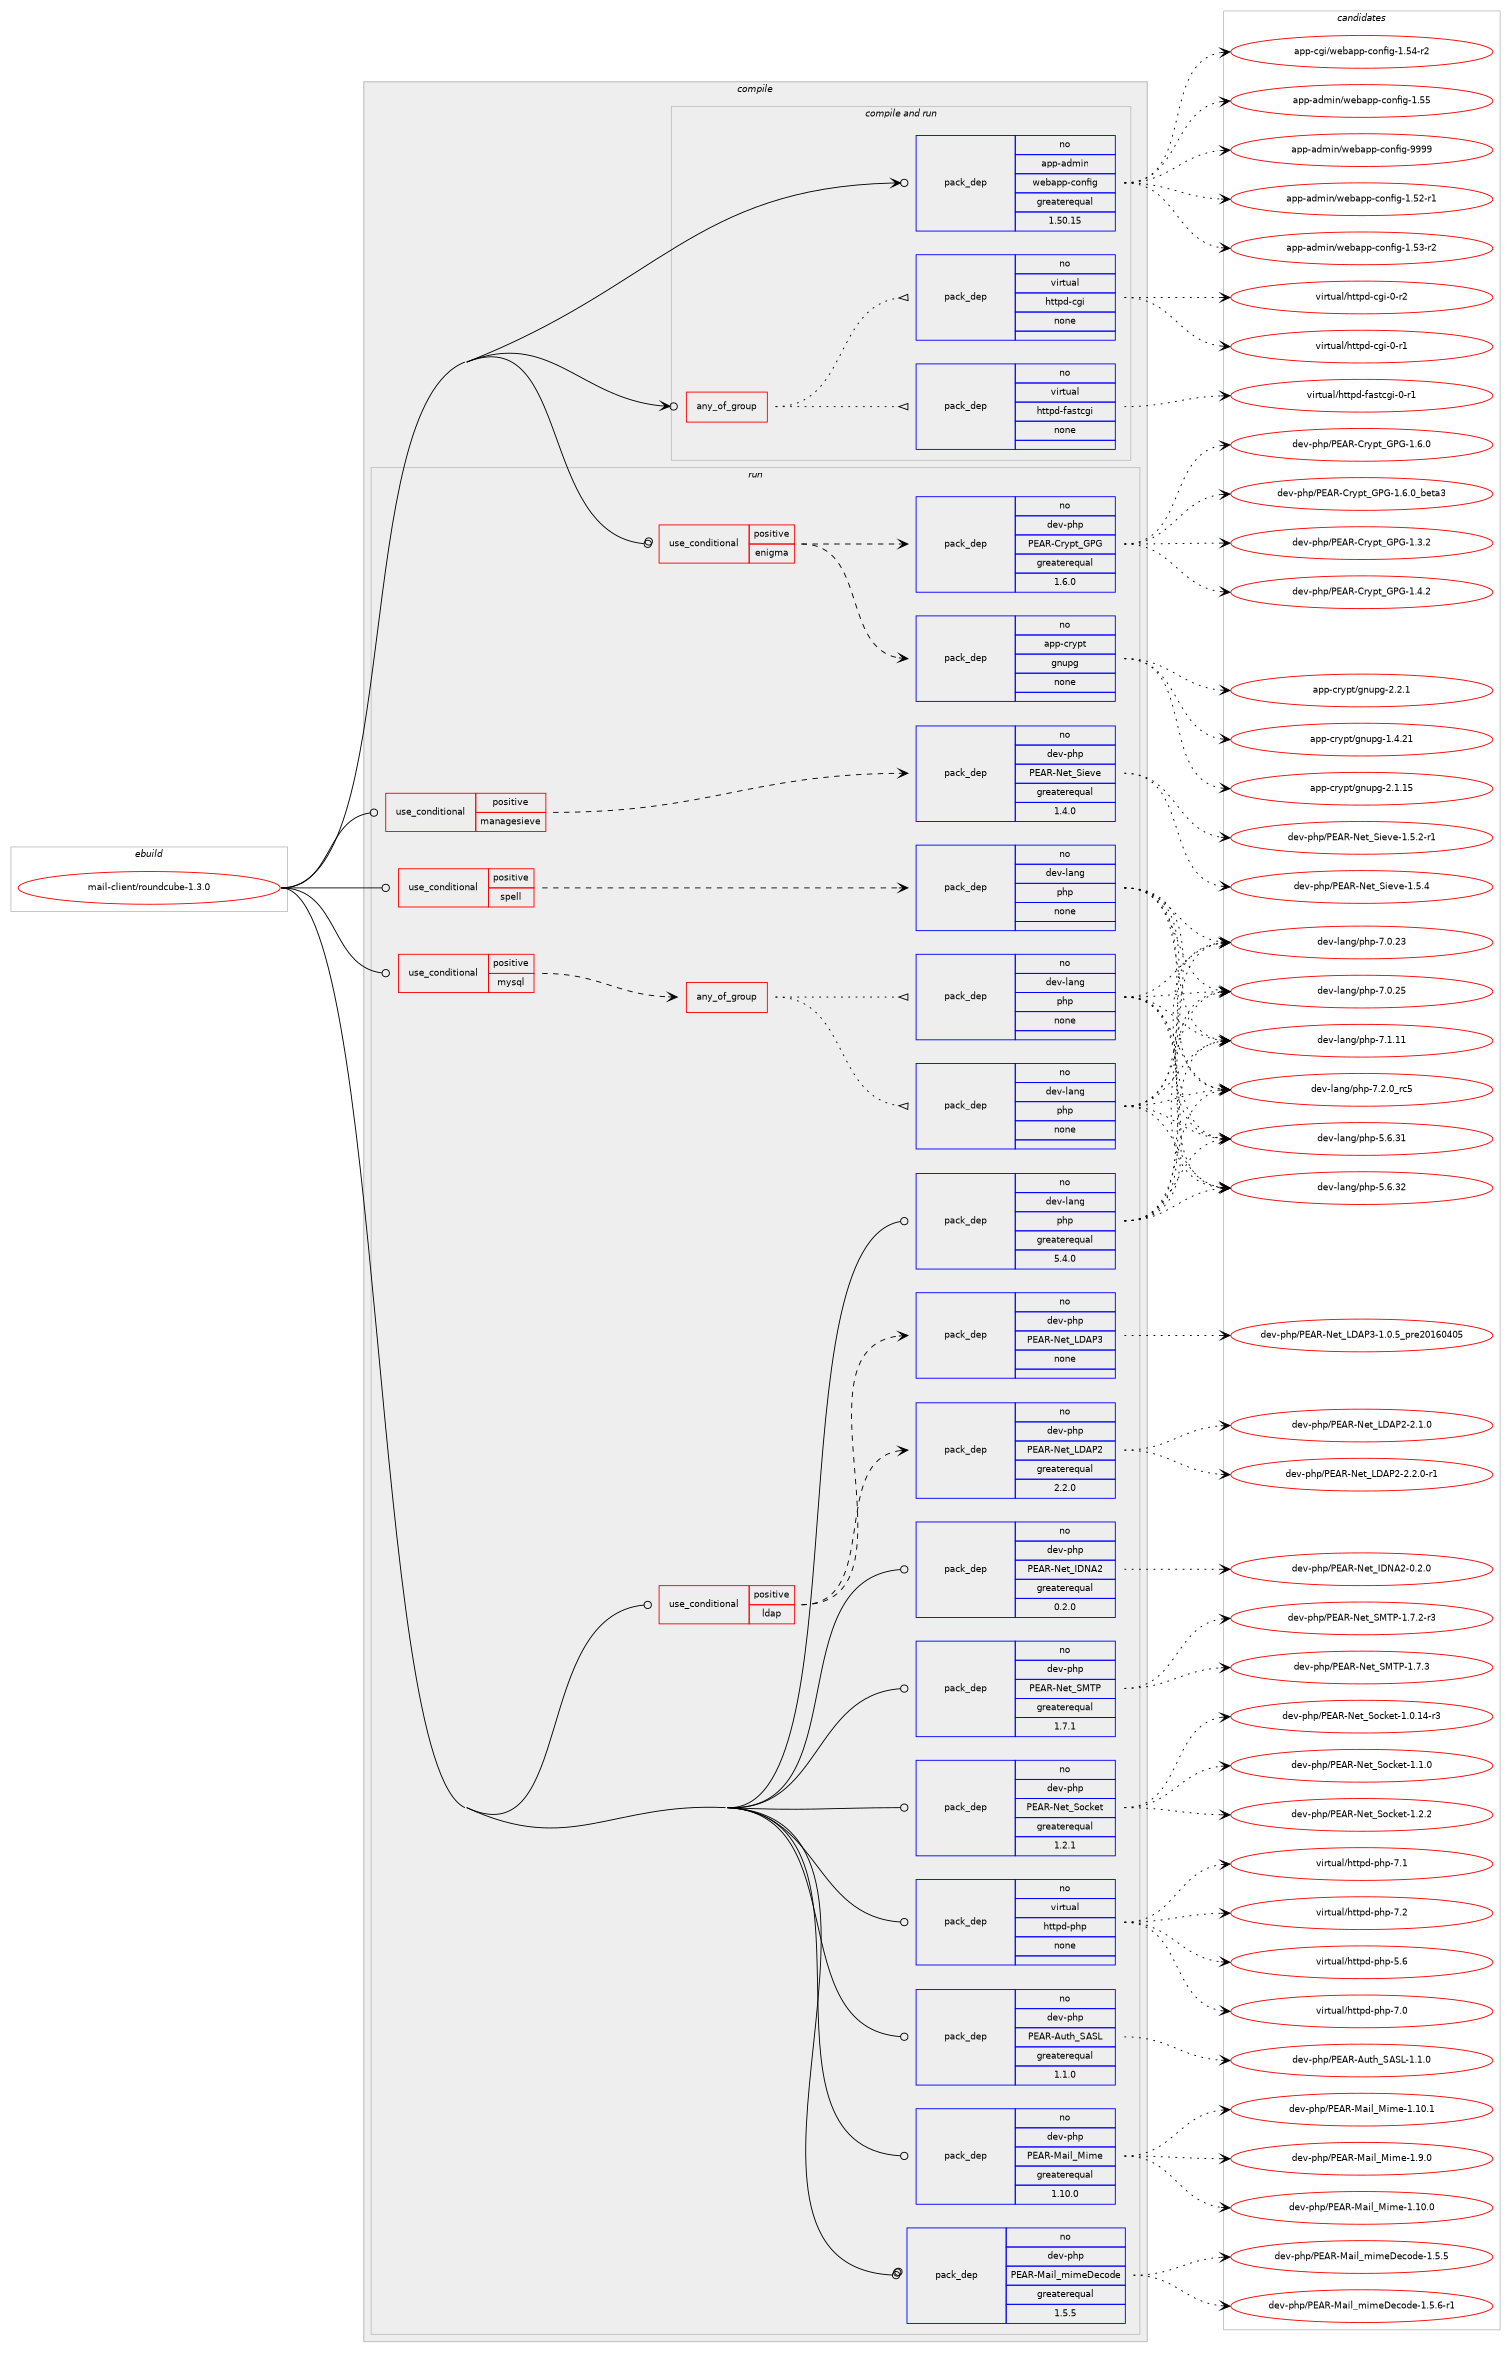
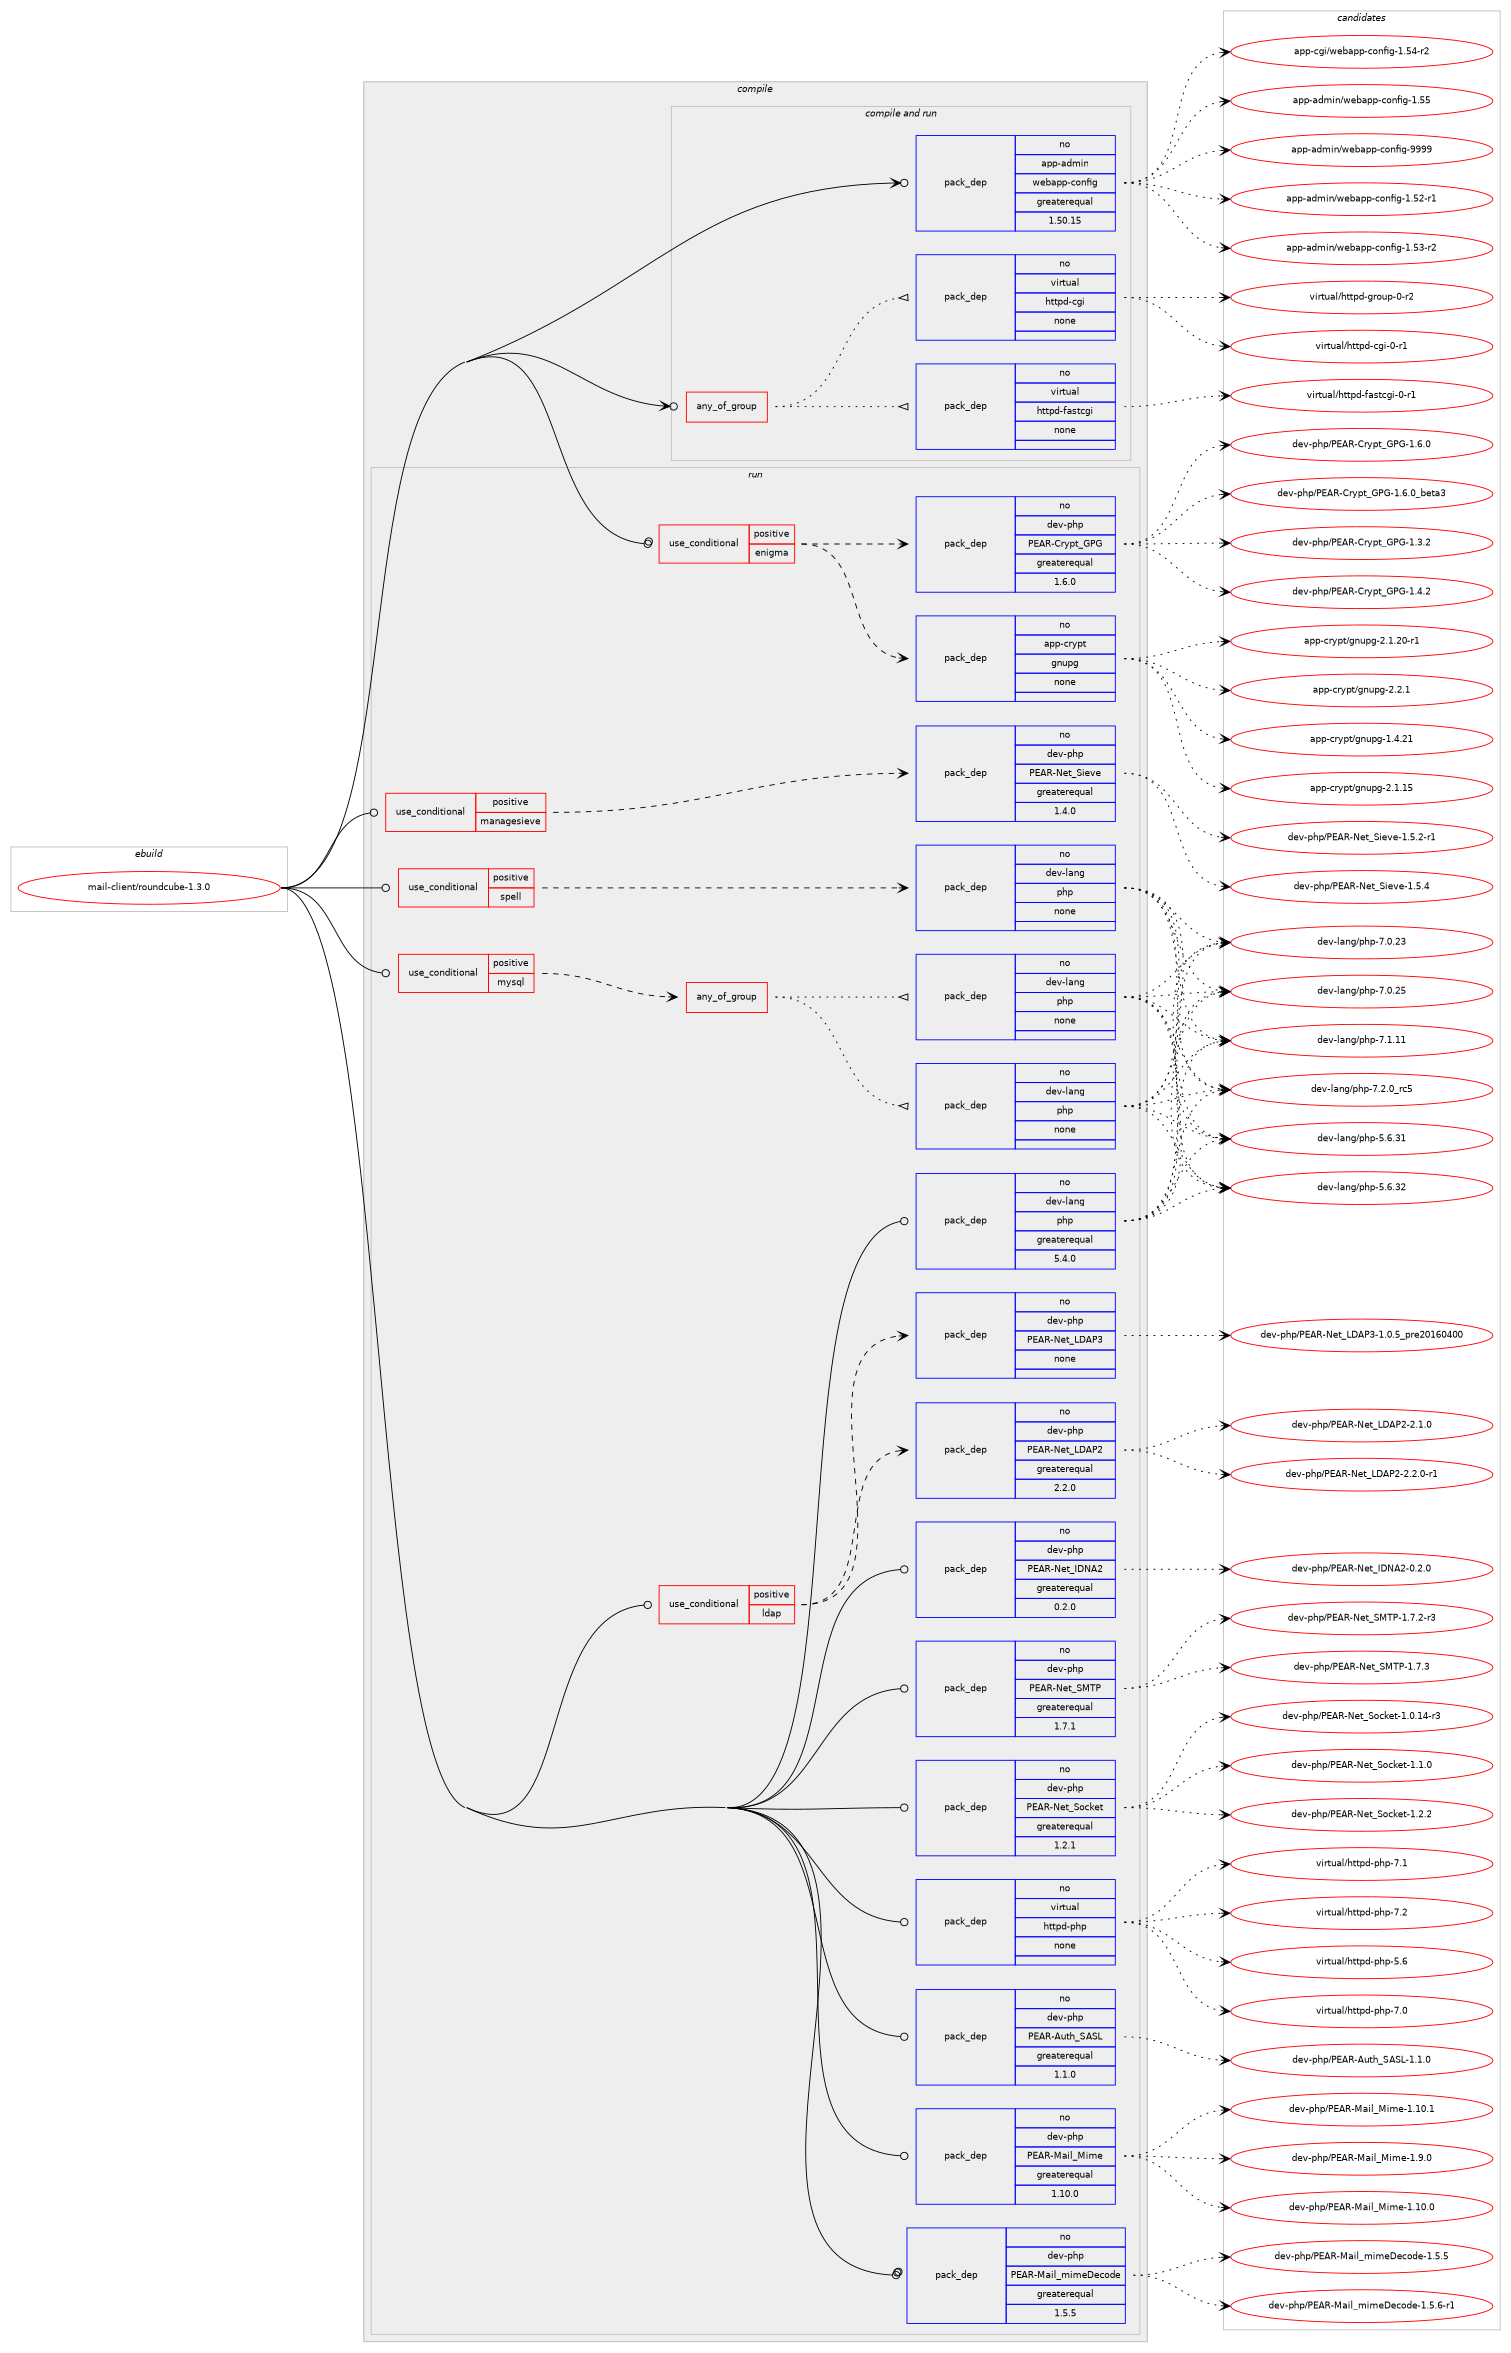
(1362, 297) -> (1362, 297)
none -> (1362, 641)
(1362, 1335) -> (1362, 1335)
